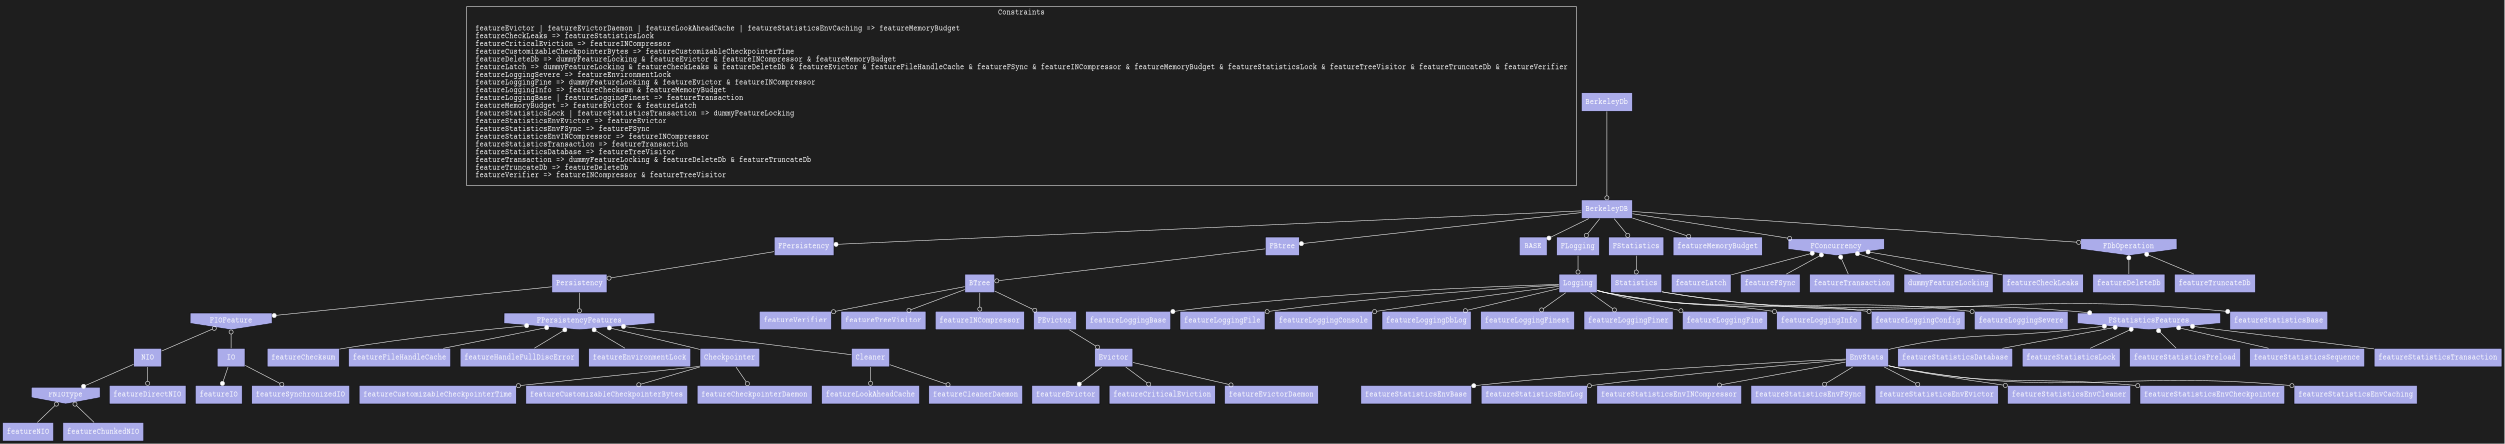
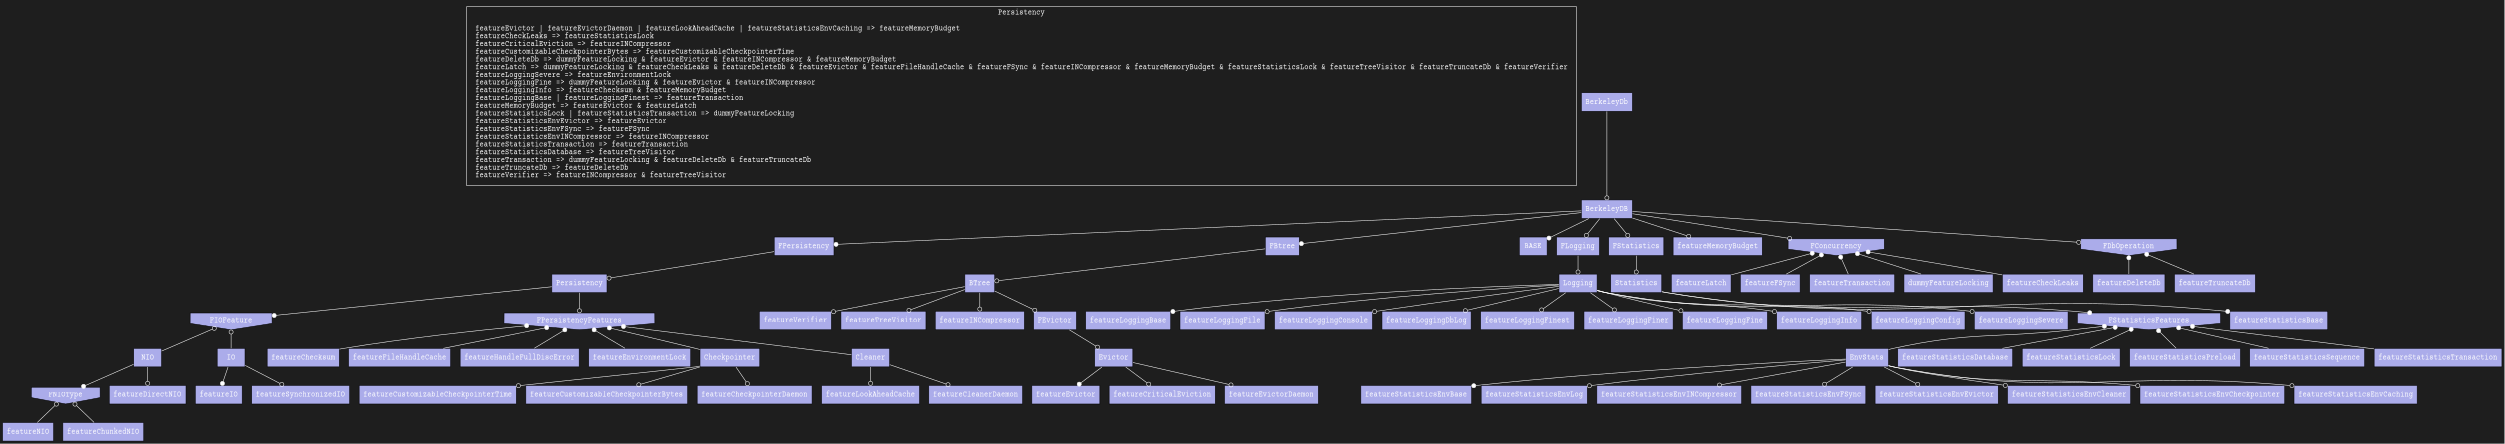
(1022, 13) -> (1022, 13)
